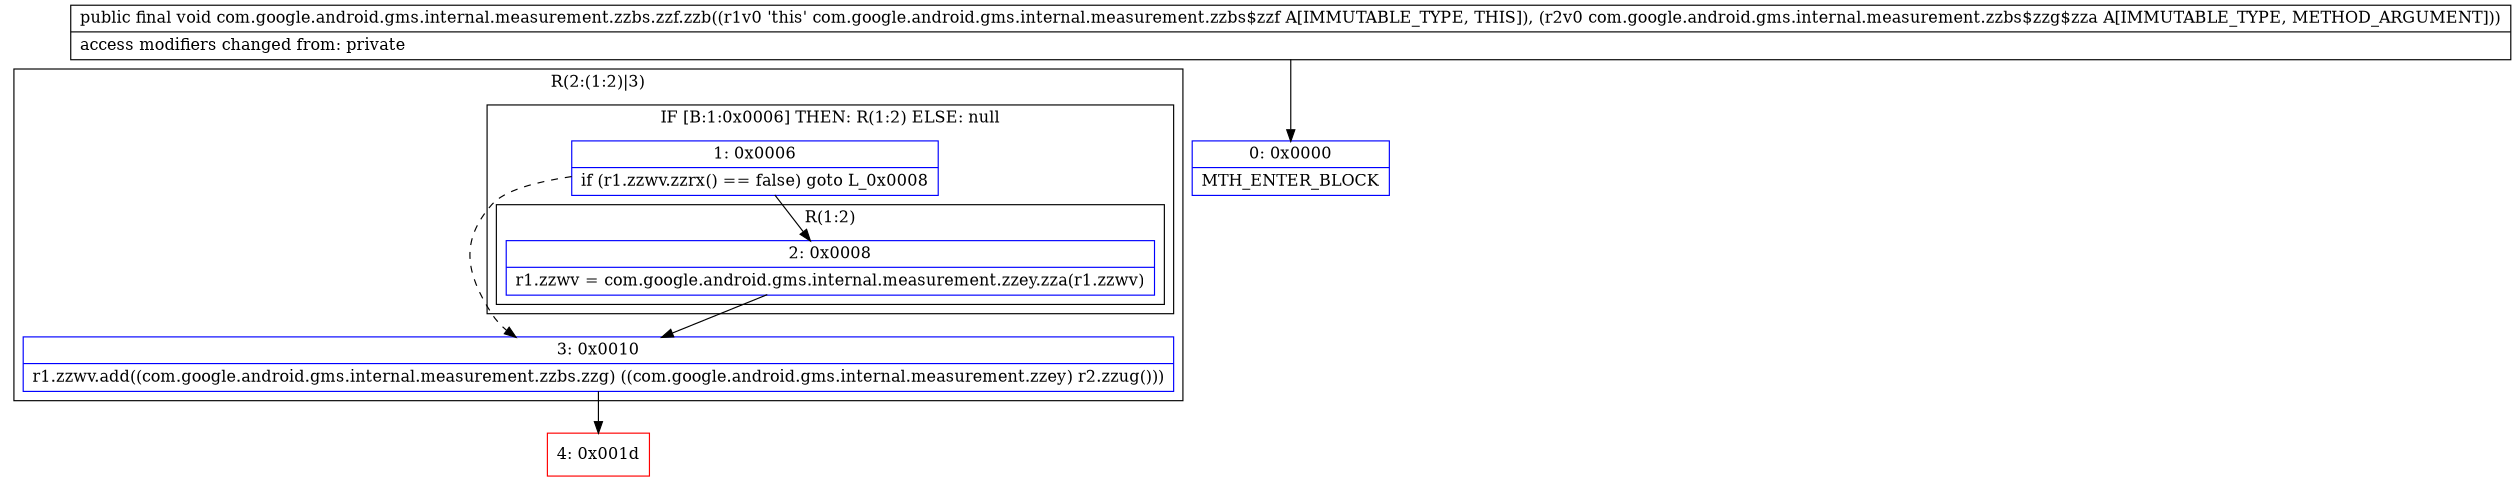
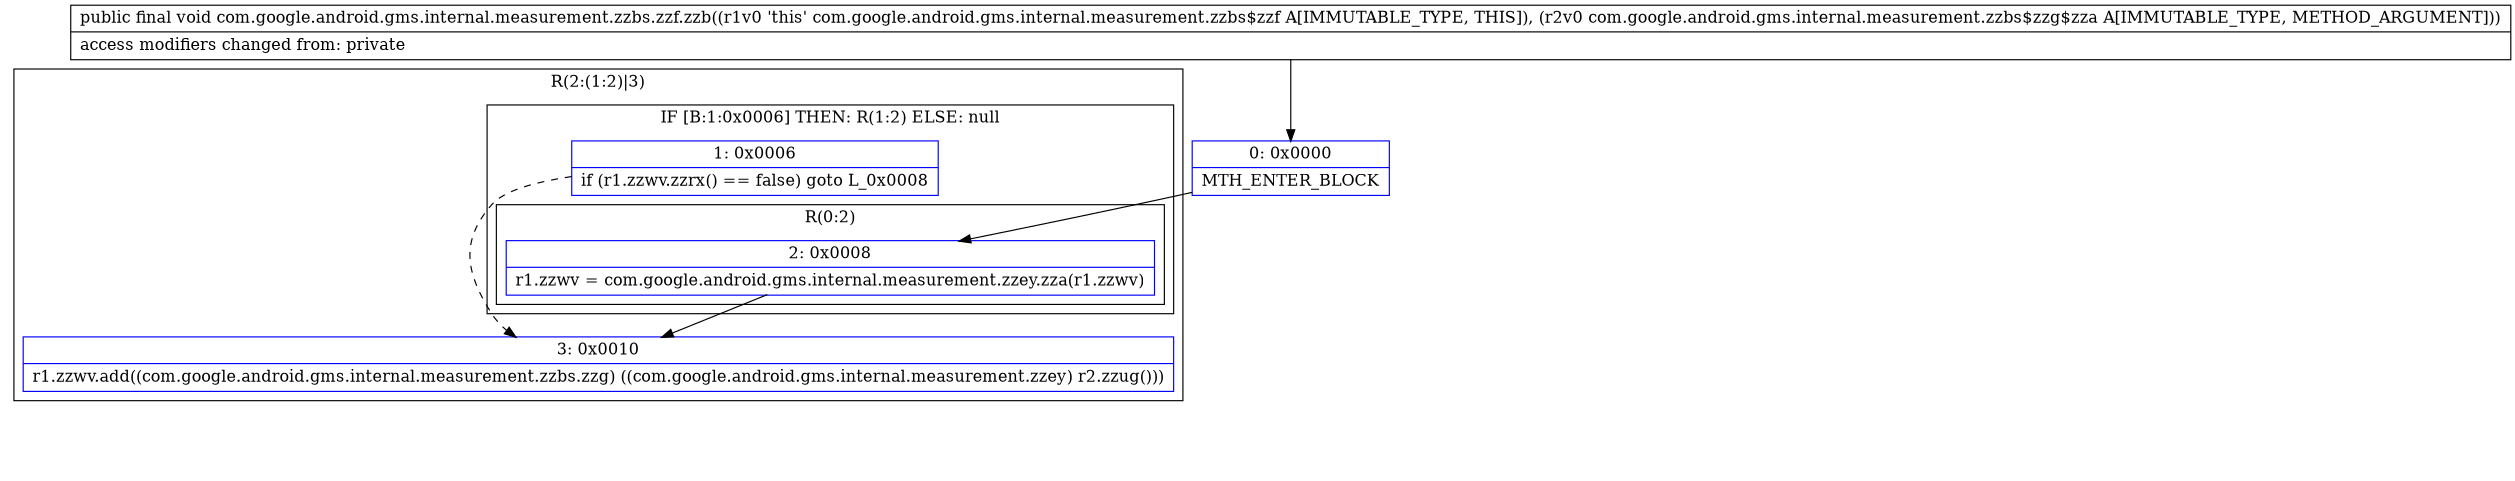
(789, 213) -> (1081, 216)
(830, 218) -> (830, 218)
(598, 455) -> none
